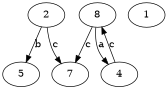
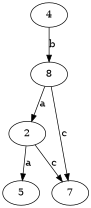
(147, 15) -> none
(97, 44) -> (39, 101)
(38, 45) -> (28, 163)
(112, 45) -> (53, 45)
